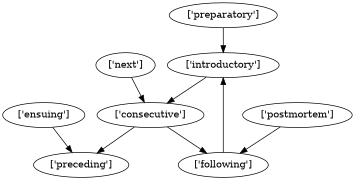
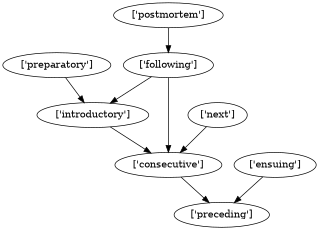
(184, 138) -> (168, 111)
